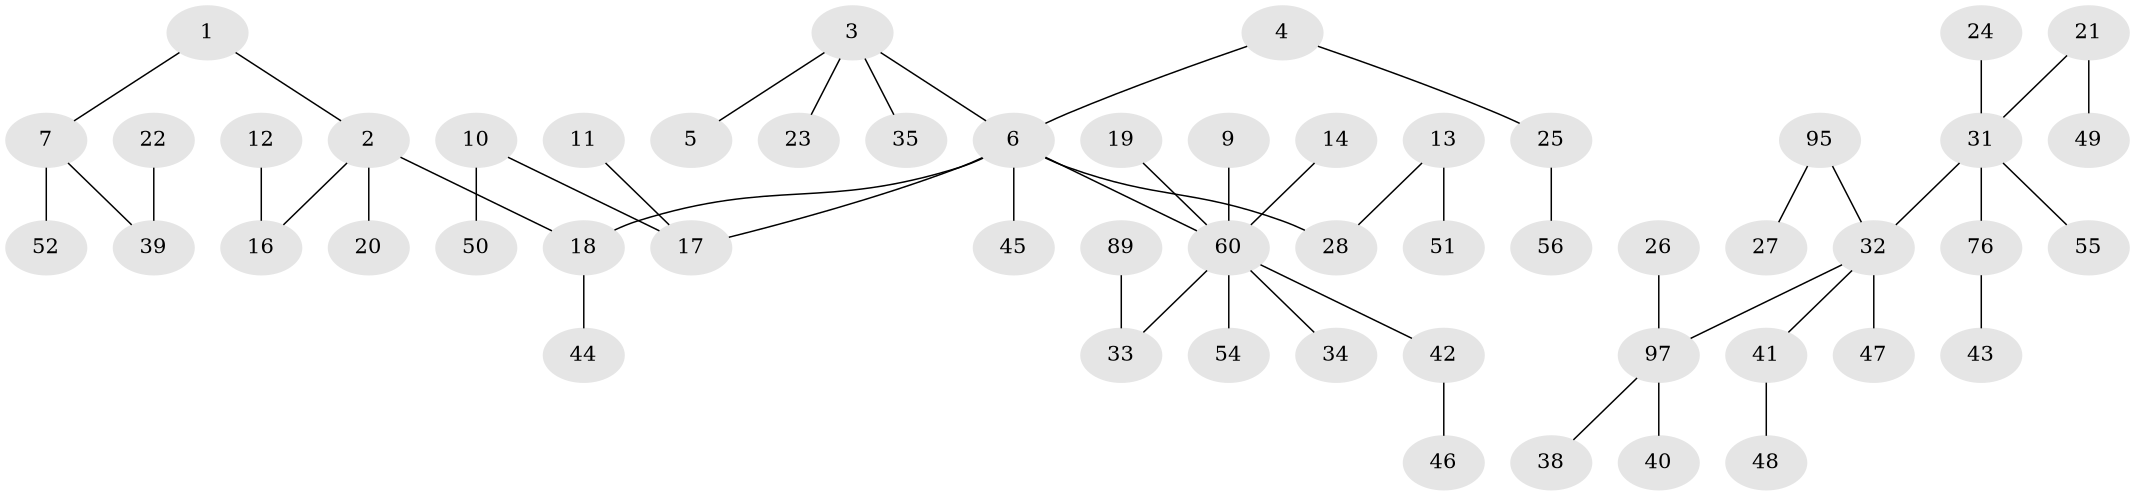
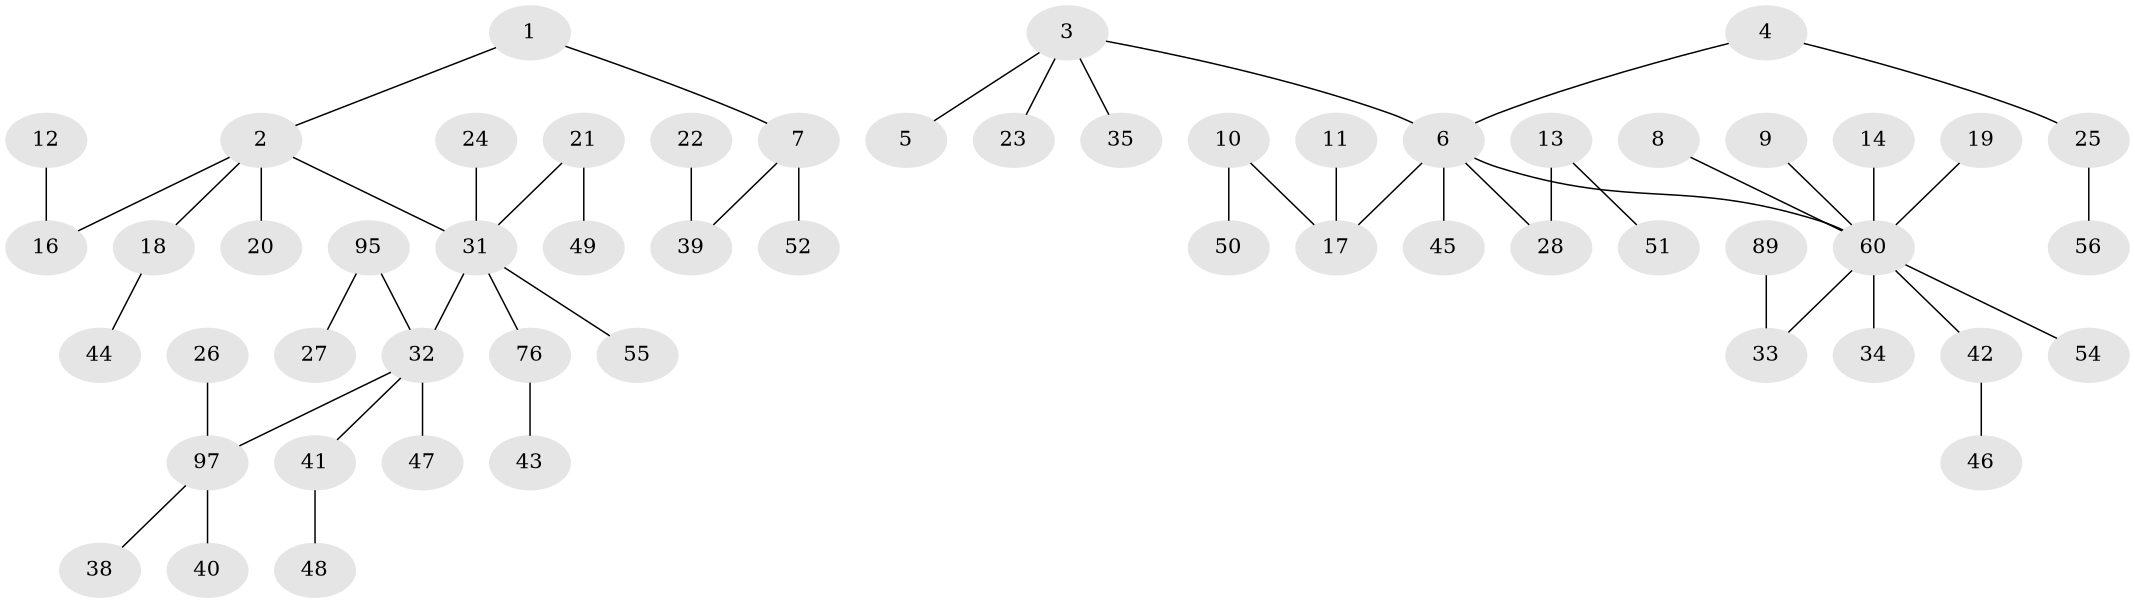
none -> (1659, 140)
none -> (369, 194)
(799, 194) -> none
